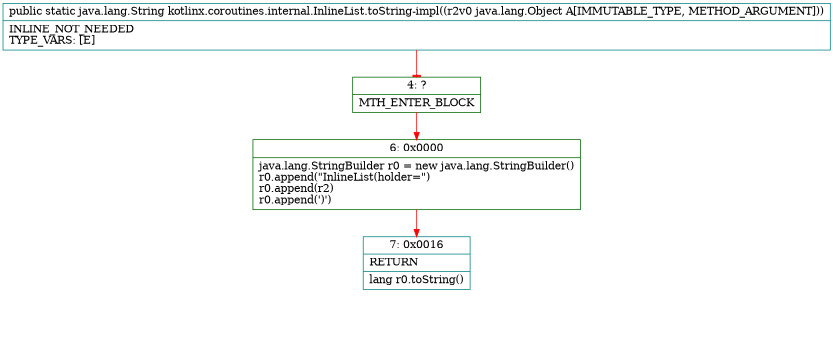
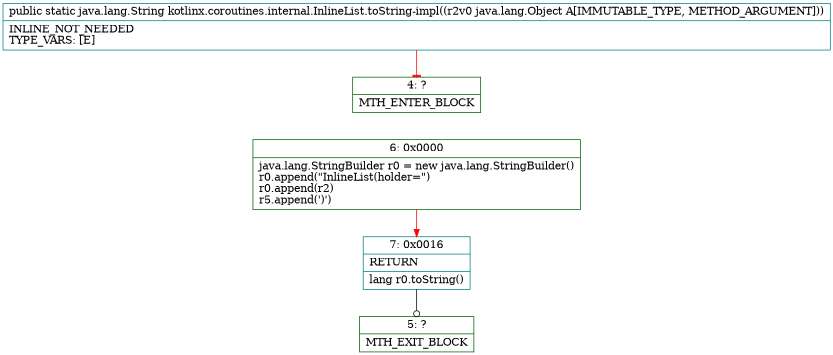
(417, 122) -> none
(295, 200) -> (295, 200)
none -> (417, 334)
